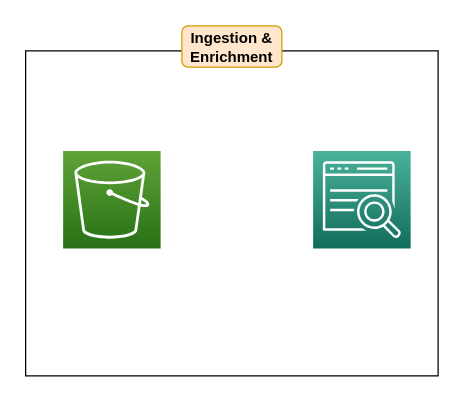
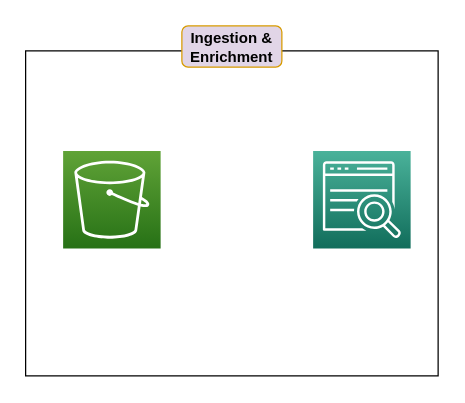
(232, 46) -> (232, 46)
